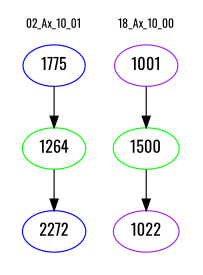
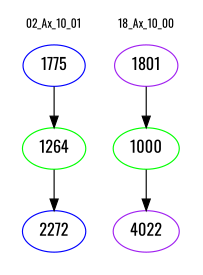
(146, 66) -> (146, 66)
(146, 149) -> (146, 149)
(146, 231) -> (146, 231)
